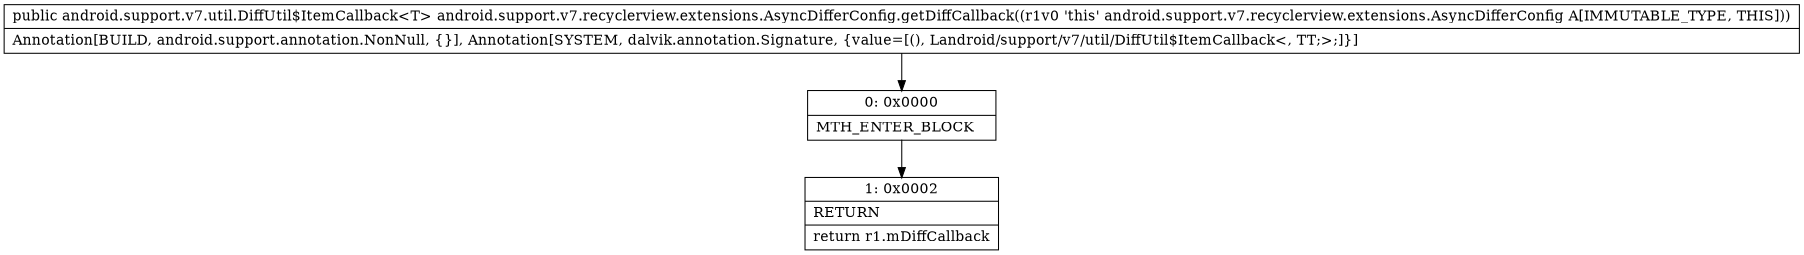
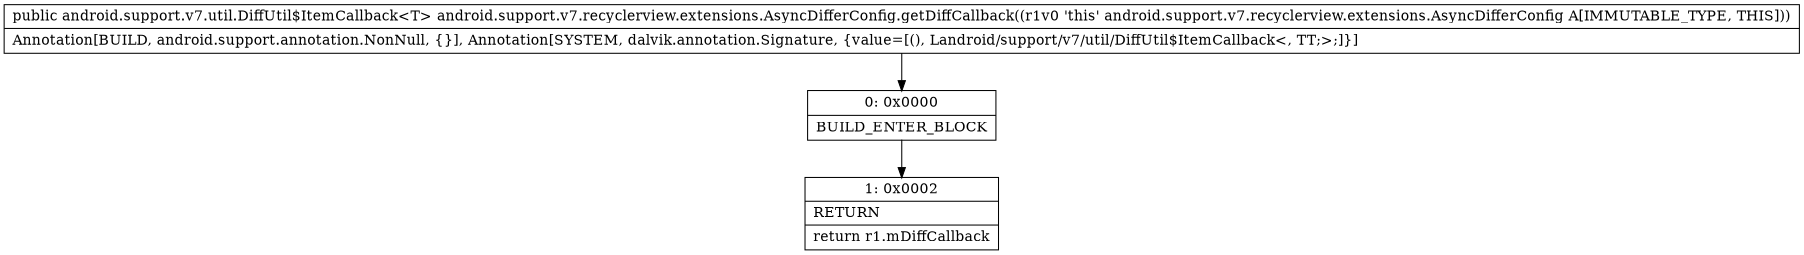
(896, 127) -> (902, 127)
